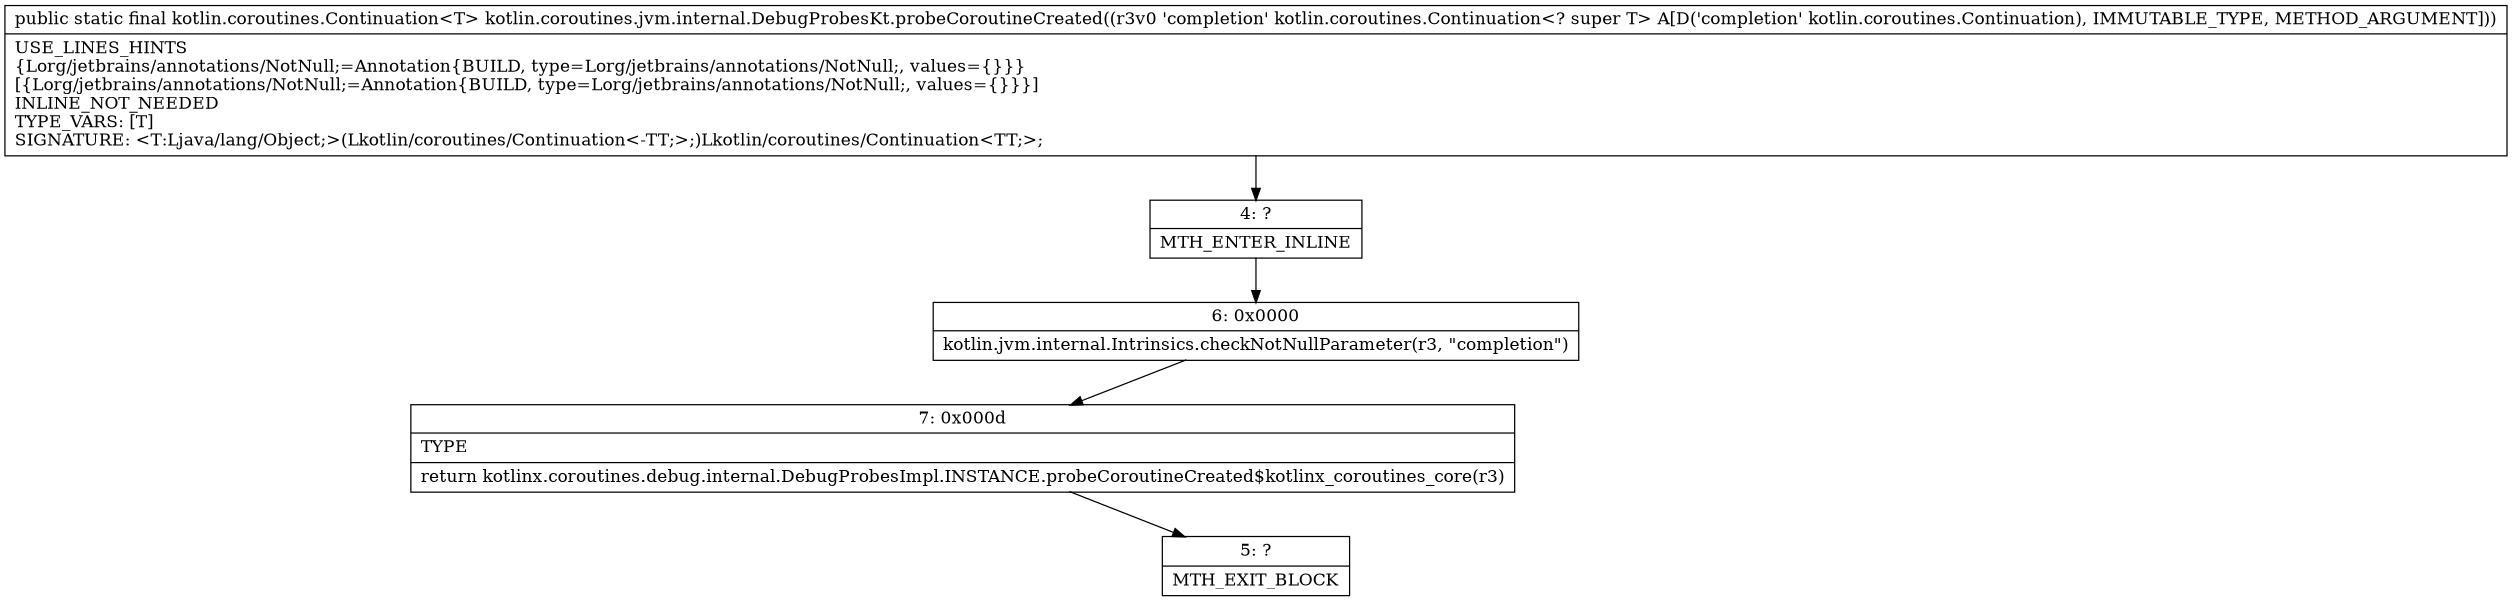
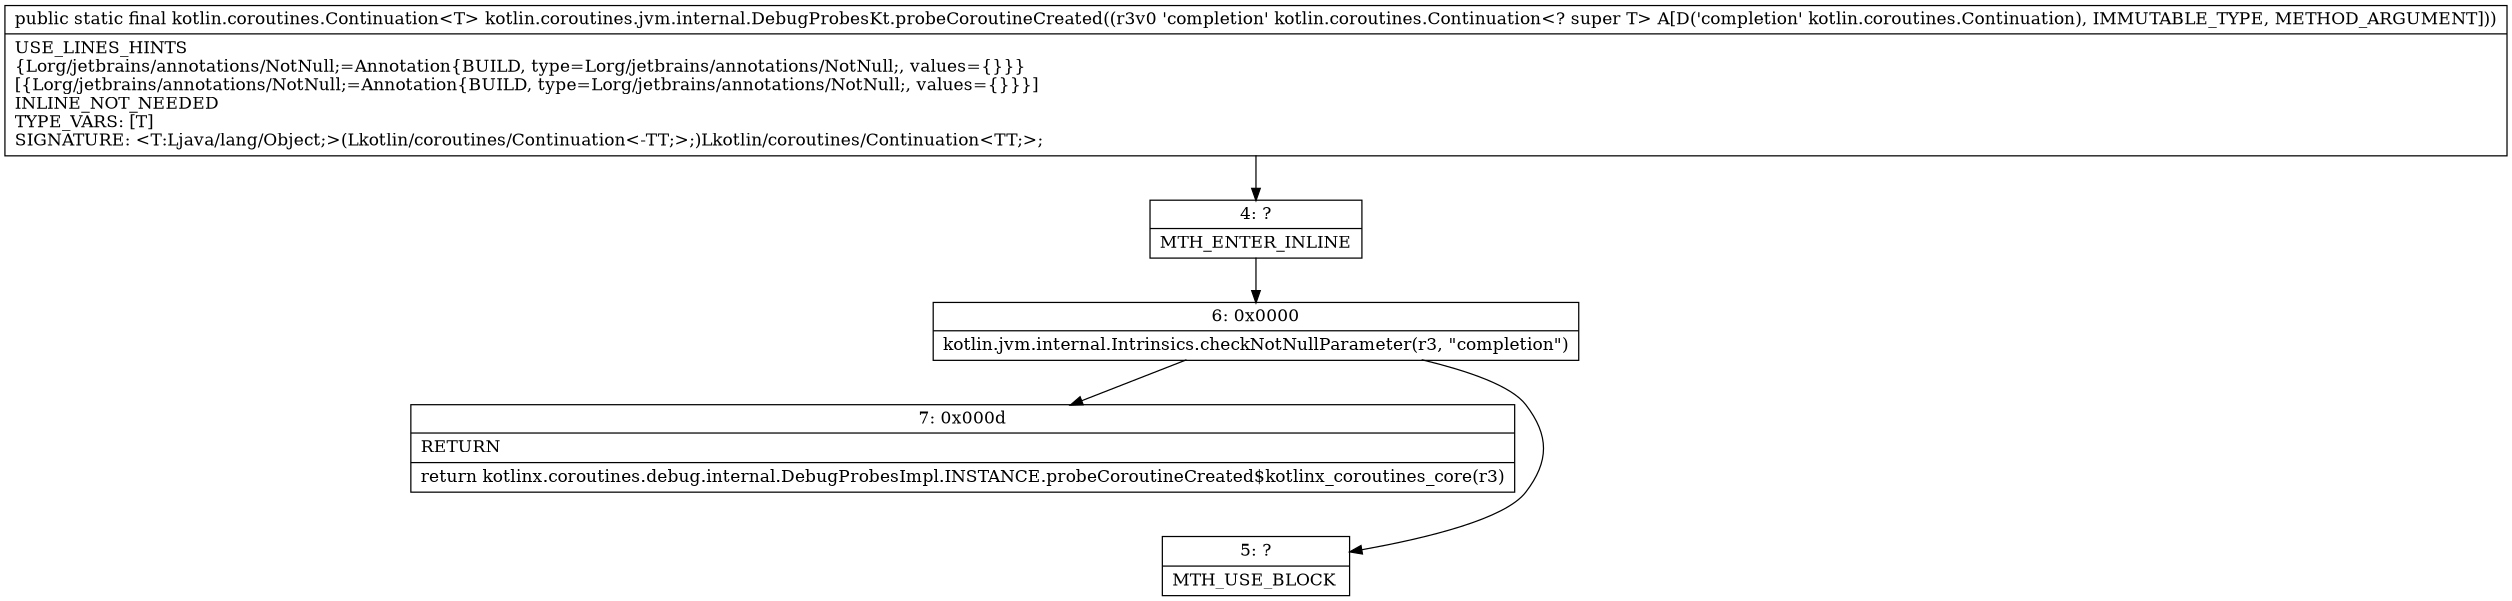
(445, 447) -> (461, 447)
(1121, 512) -> (1535, 477)
(1256, 580) -> (1254, 580)
